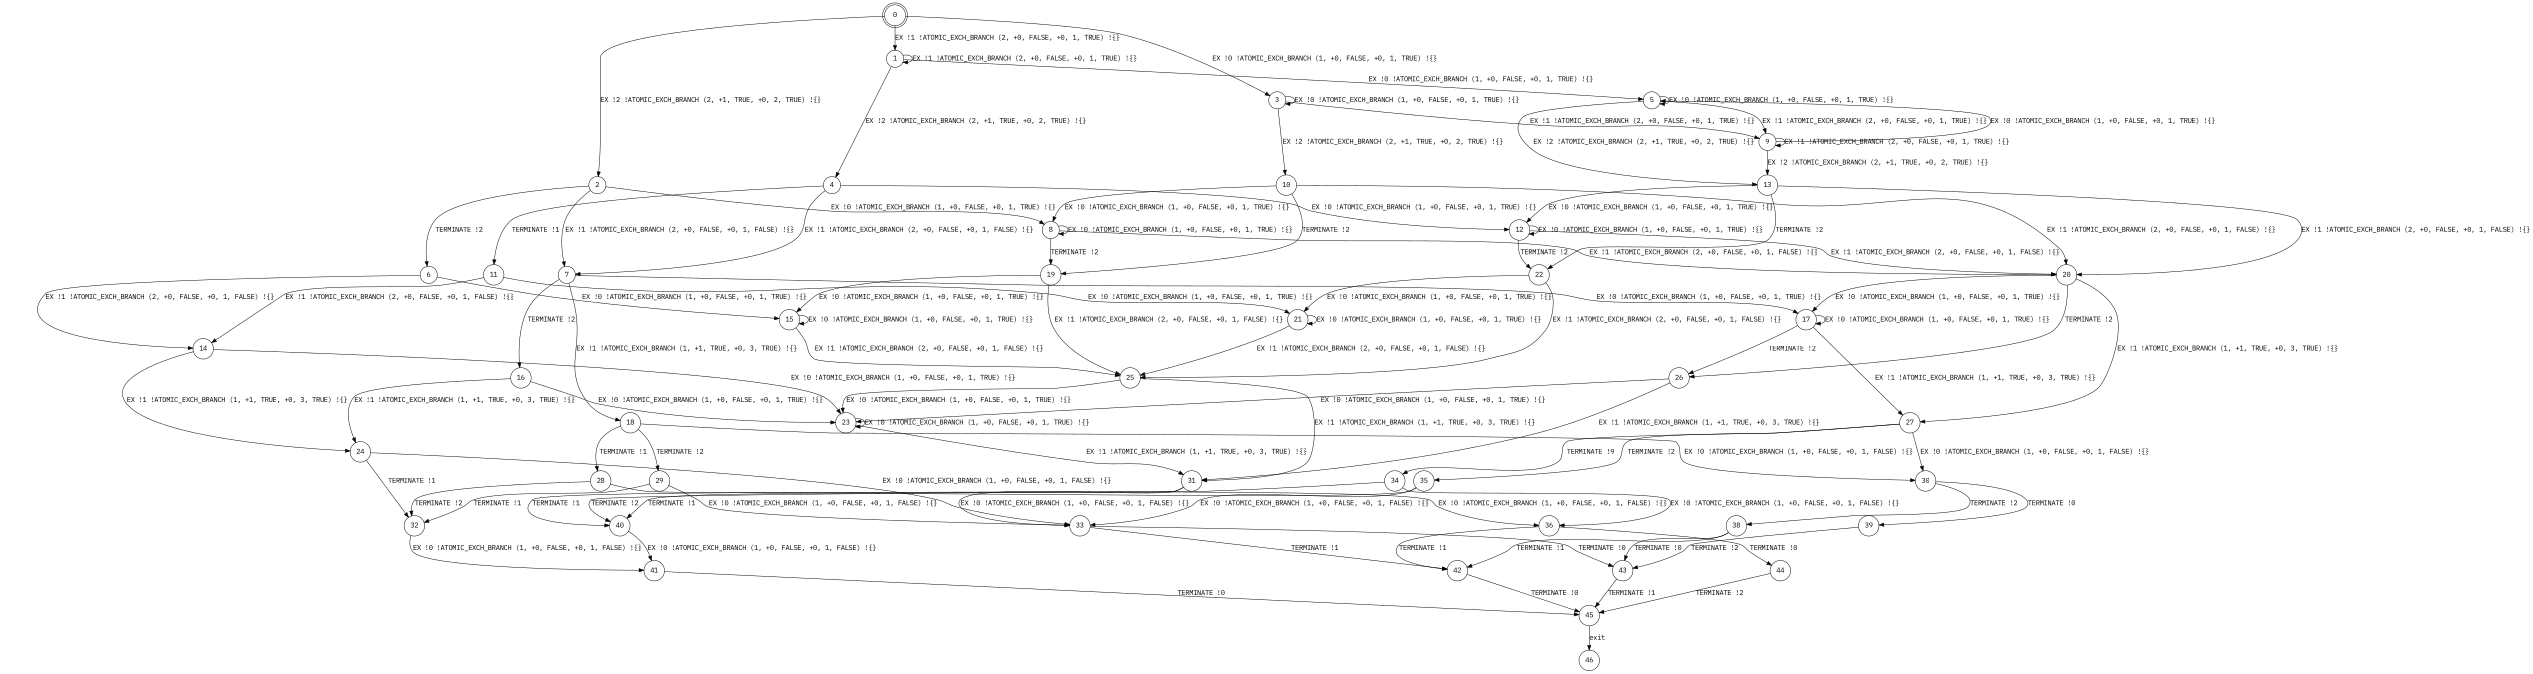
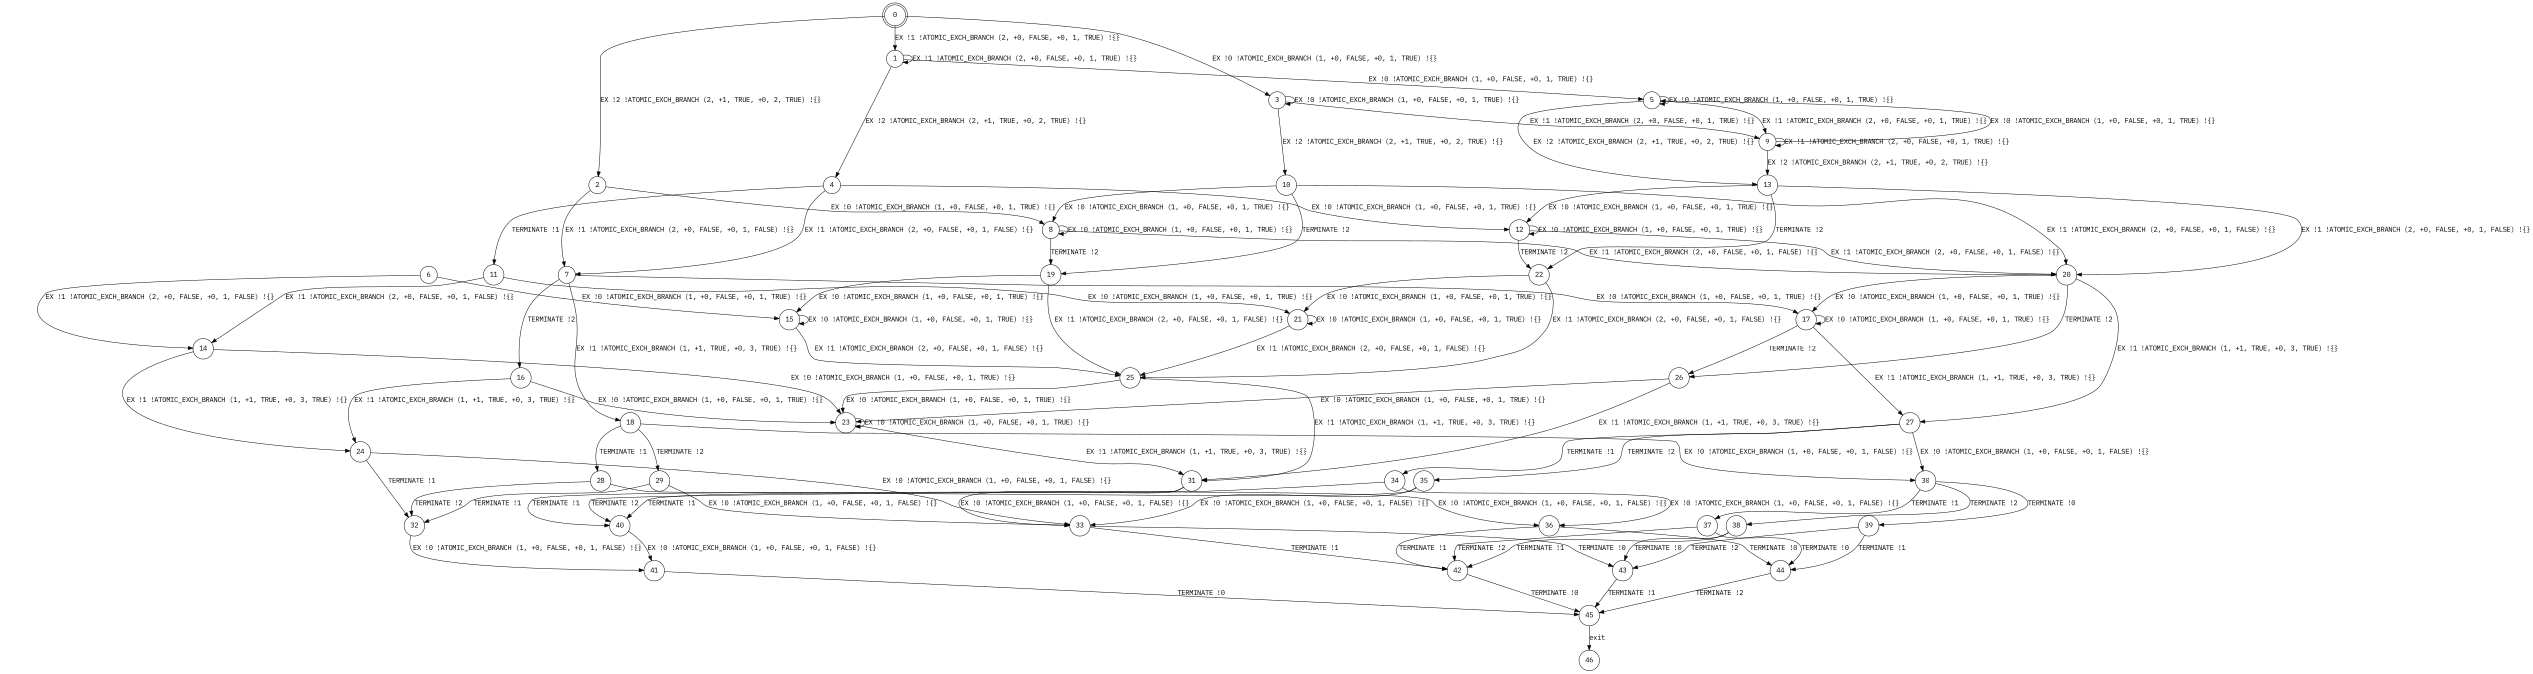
(488, 198) -> none
(1591, 452) -> (1591, 452)
none -> (1707, 526)
none -> (1835, 560)
